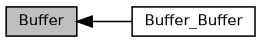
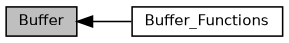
(194, 22) -> (207, 22)
